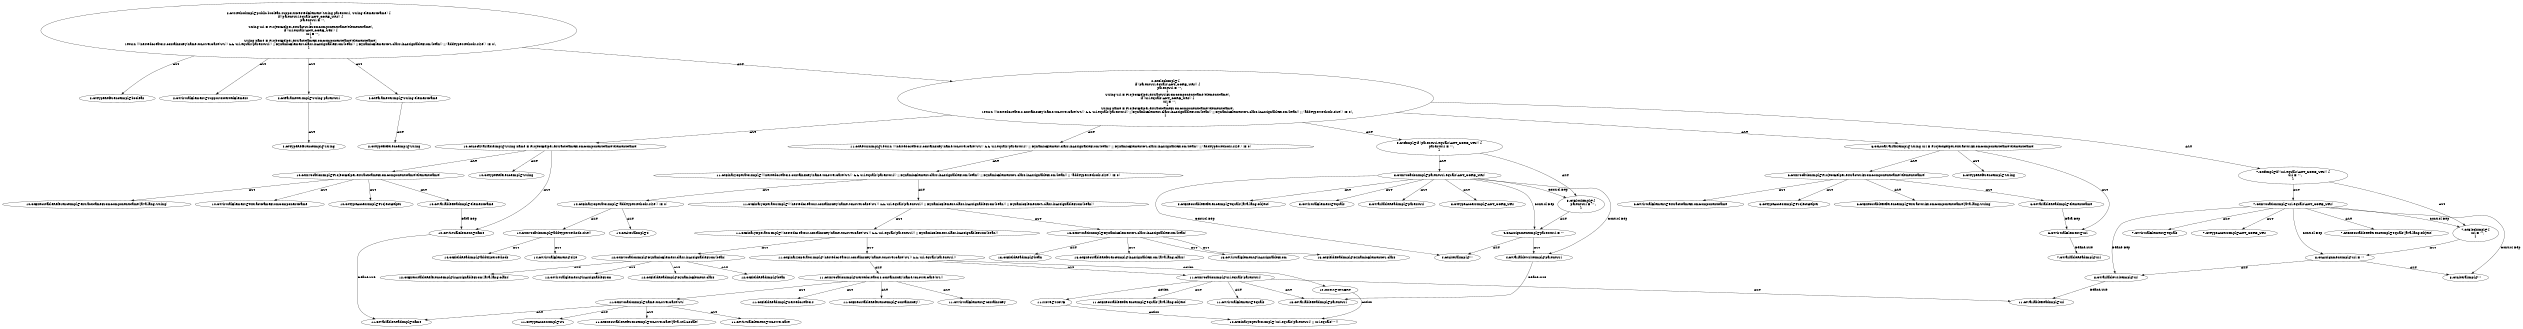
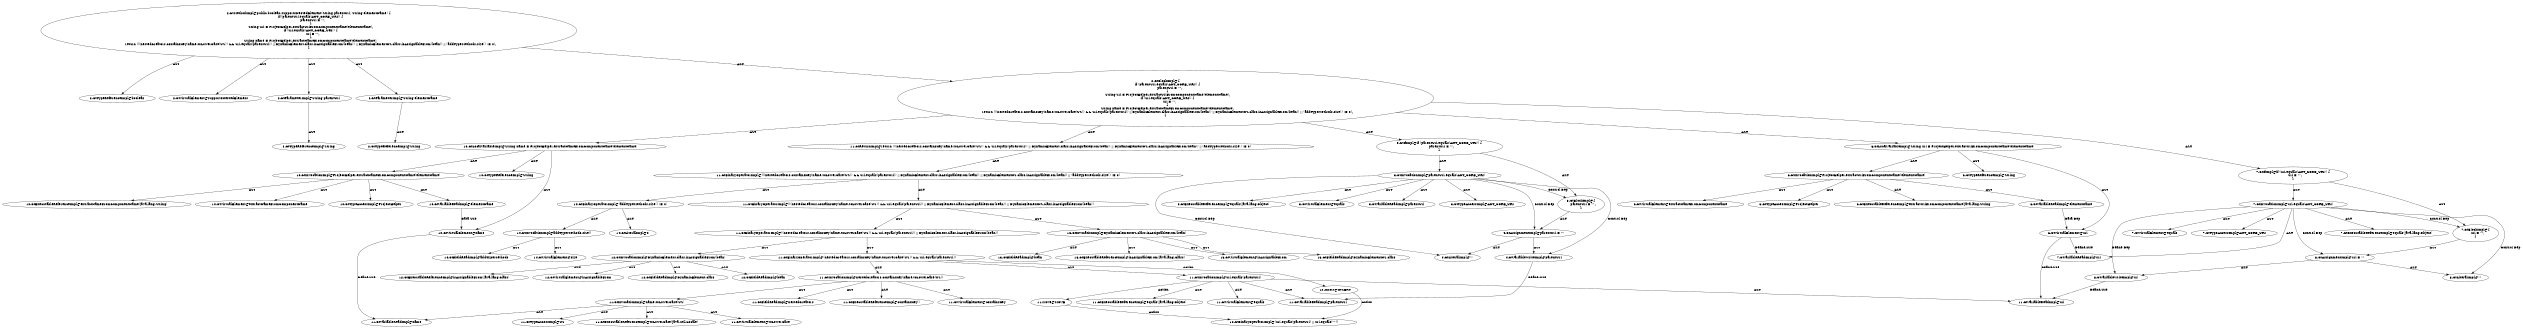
(469, 219) -> (469, 219)
none -> (2214, 252)
none -> (2042, 263)
(1318, 302) -> (1318, 302)
